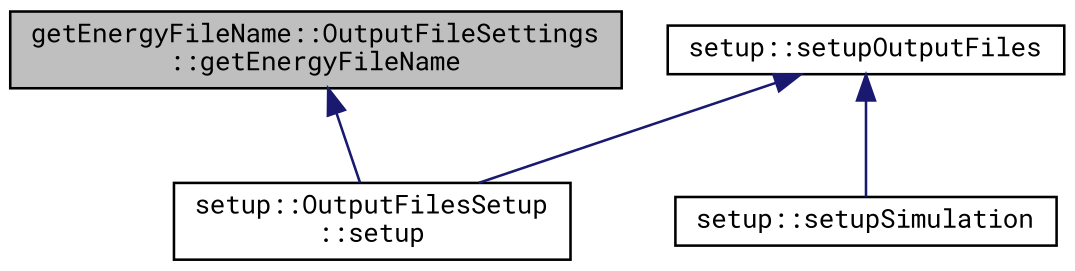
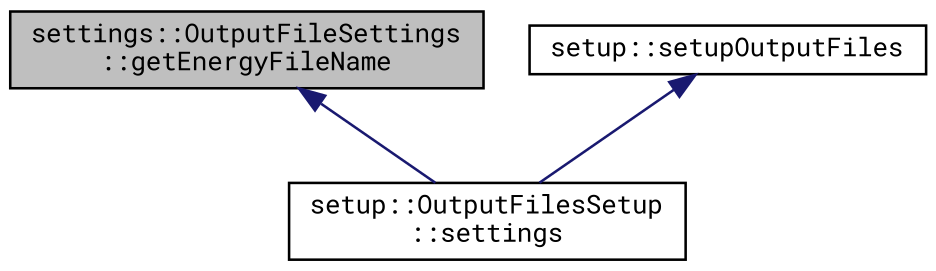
(316, 50) -> (247, 50)
(372, 221) -> (487, 221)
(866, 221) -> none
